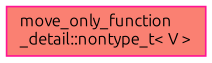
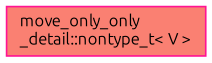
(106, 31) -> (106, 31)
